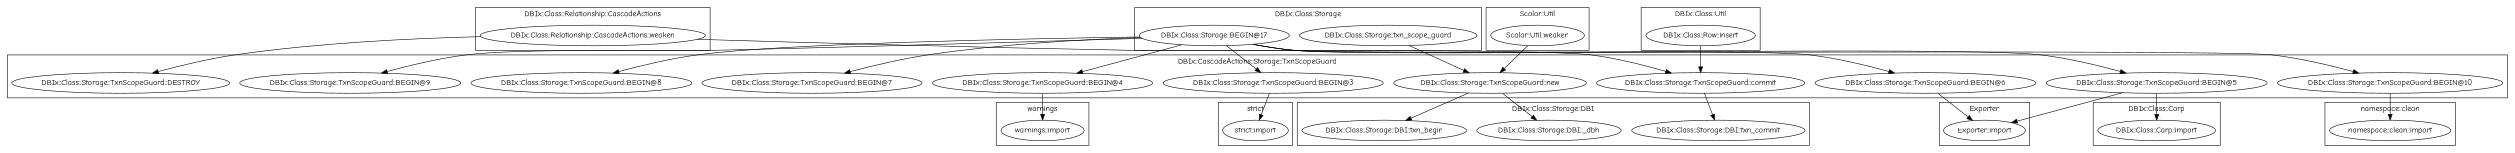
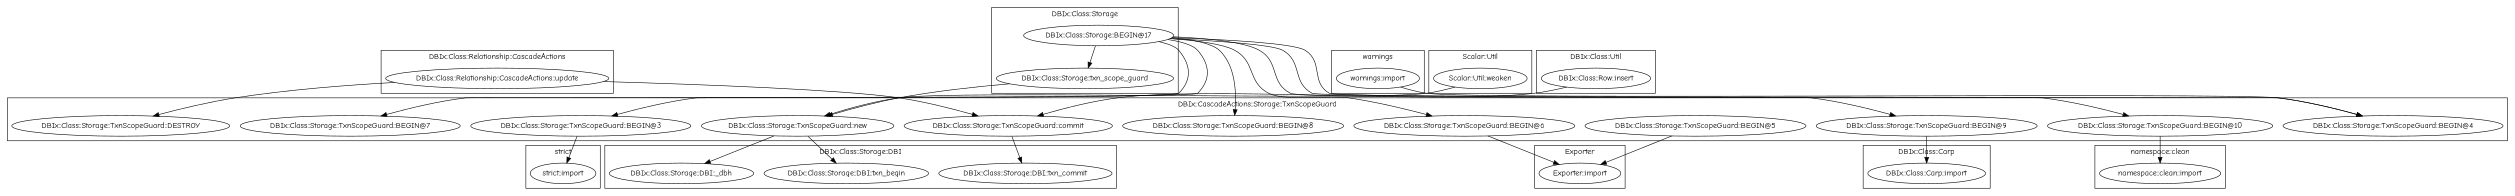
(593, 35) -> (497, 78)
(1687, 52) -> (1093, 54)
(1043, 106) -> (1879, 96)
(2157, 106) -> (1927, 149)
